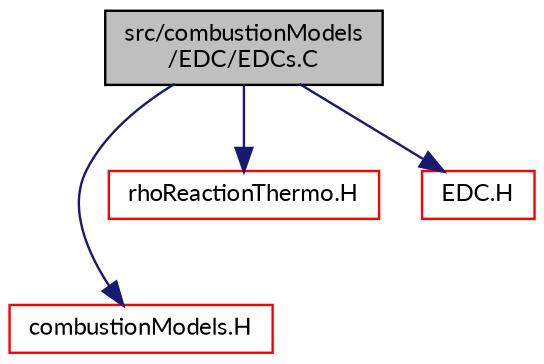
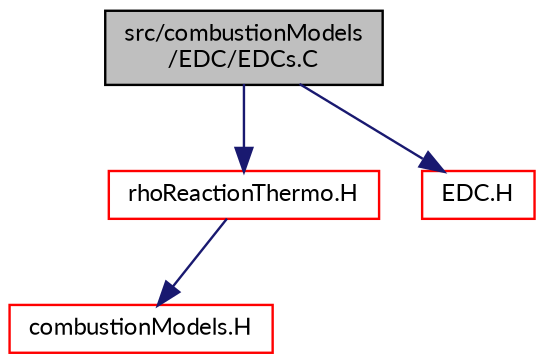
(87, 170) -> (200, 253)
